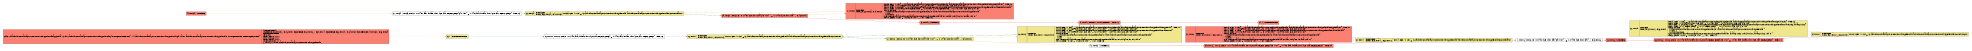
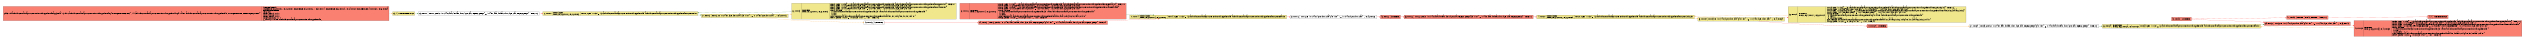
none -> (1741, 19)
(858, 20) -> (2227, 21)
